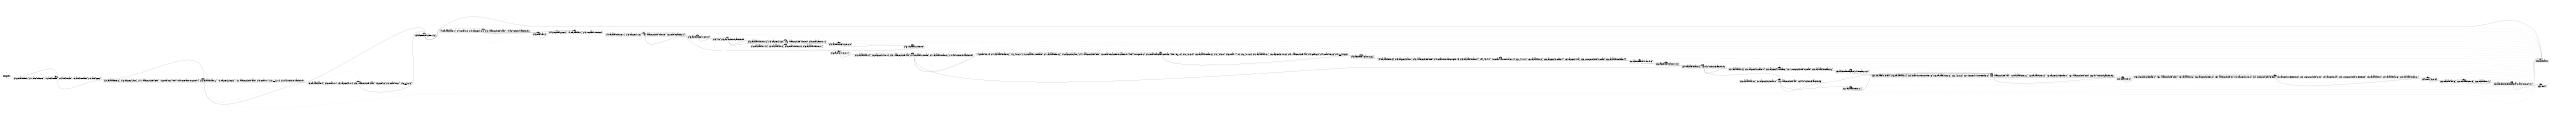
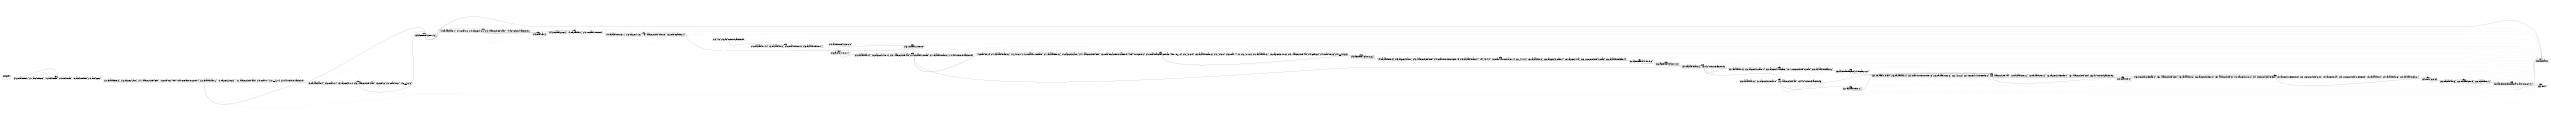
(699, 37) -> none
(787, 42) -> none
(134, 75) -> none
